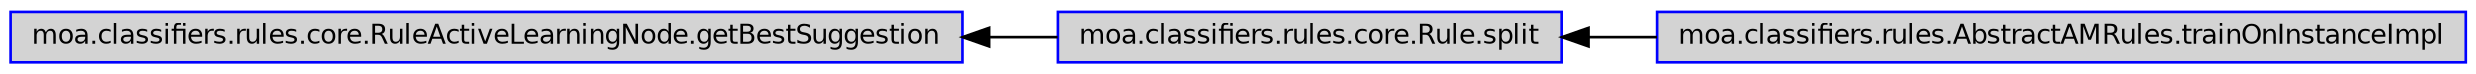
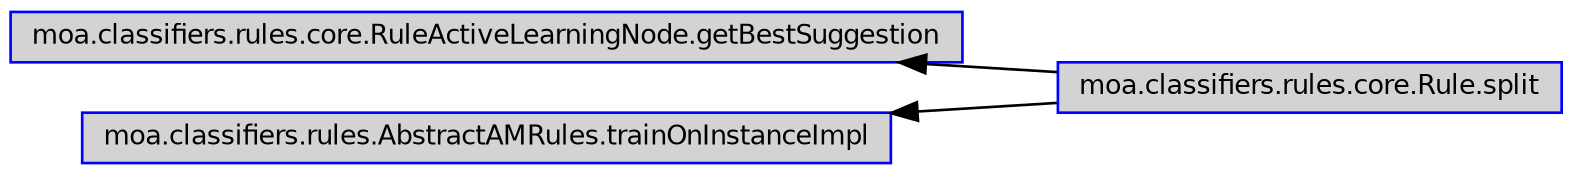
(1623, 37) -> (987, 107)
